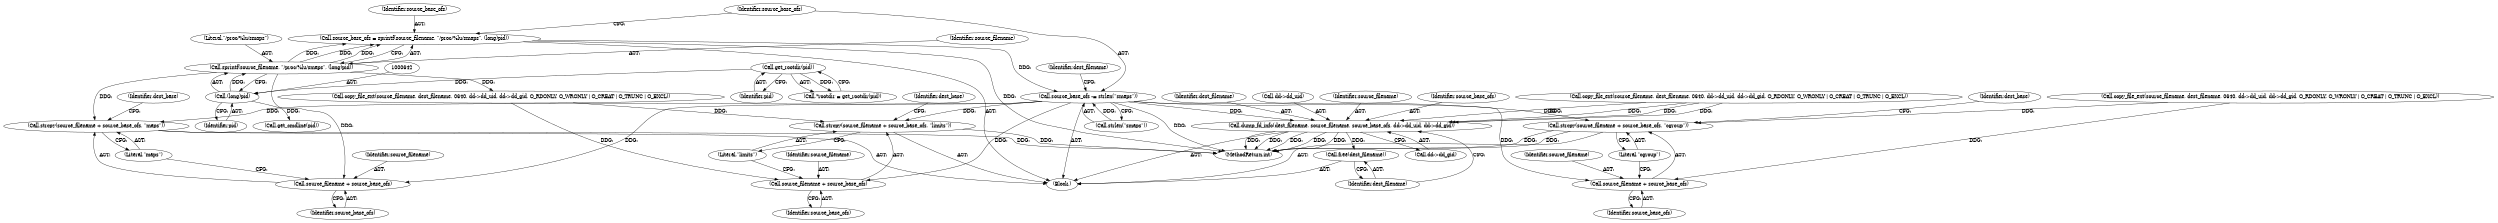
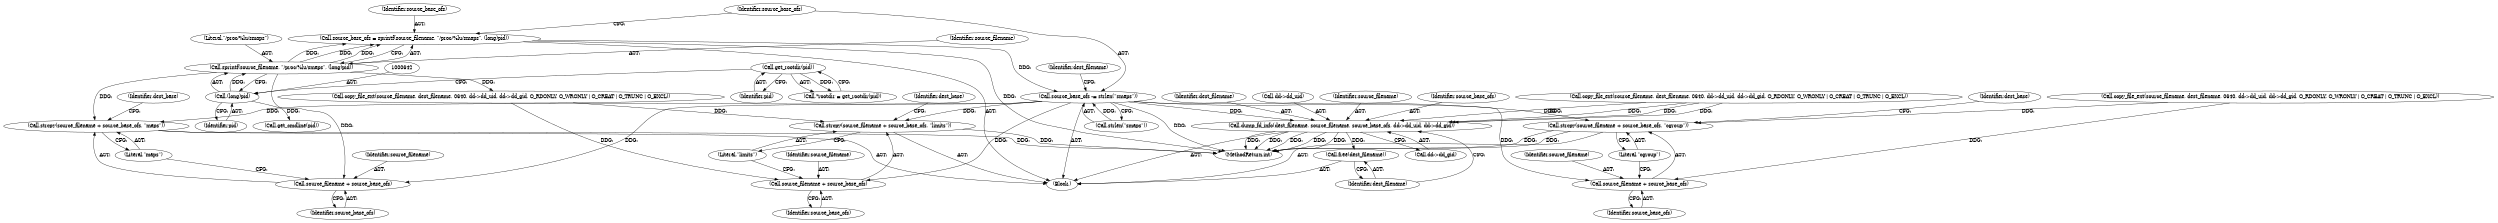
(462, 83) -> (462, 83)
